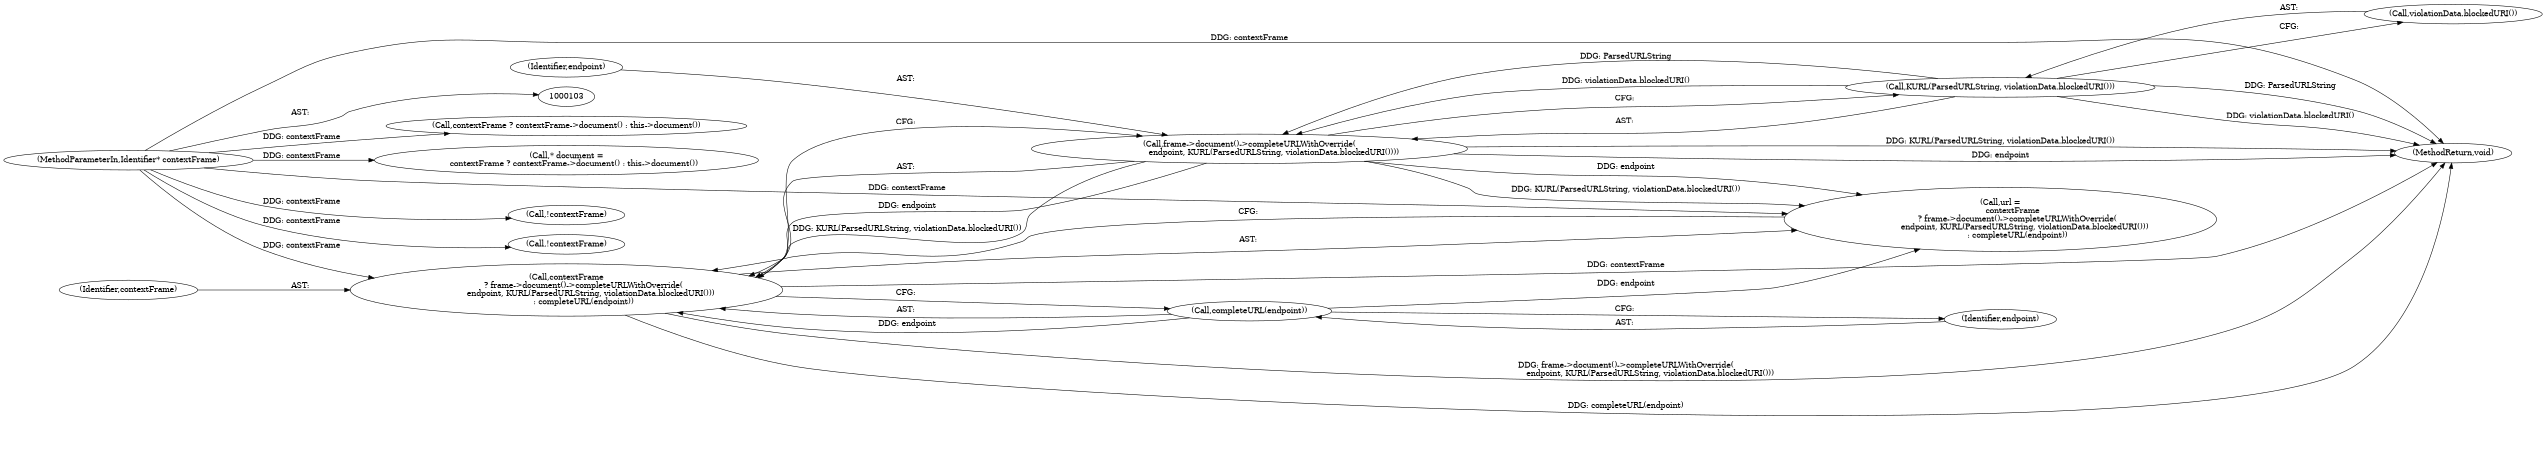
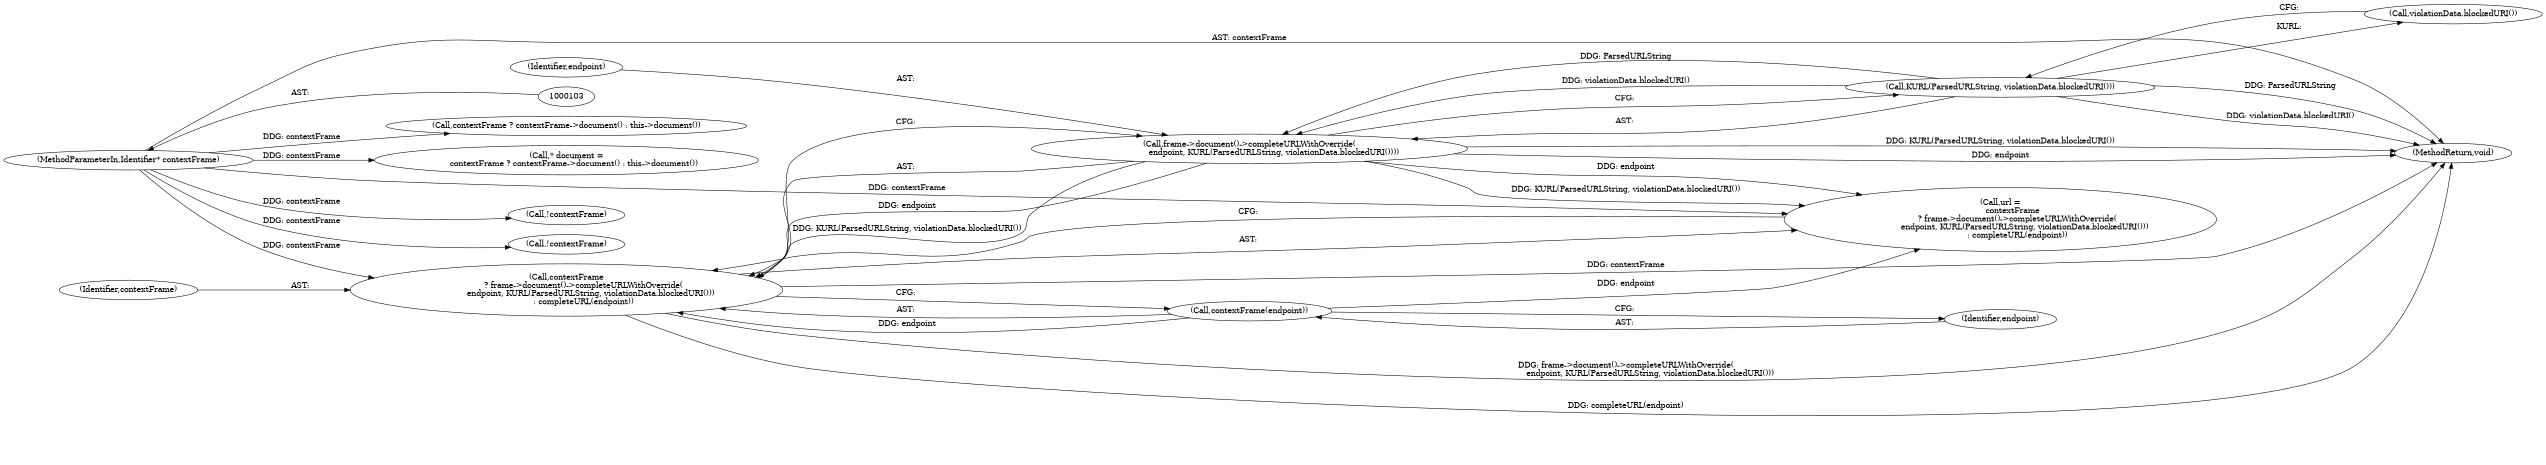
(2290, 8) -> (2290, 8)
(2290, 27) -> (2290, 27)
(1249, 38) -> (1249, 38)
(350, 112) -> (342, 97)
(1249, 311) -> (1249, 311)
